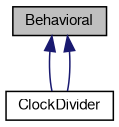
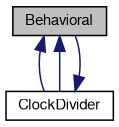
none -> (80, 56)
